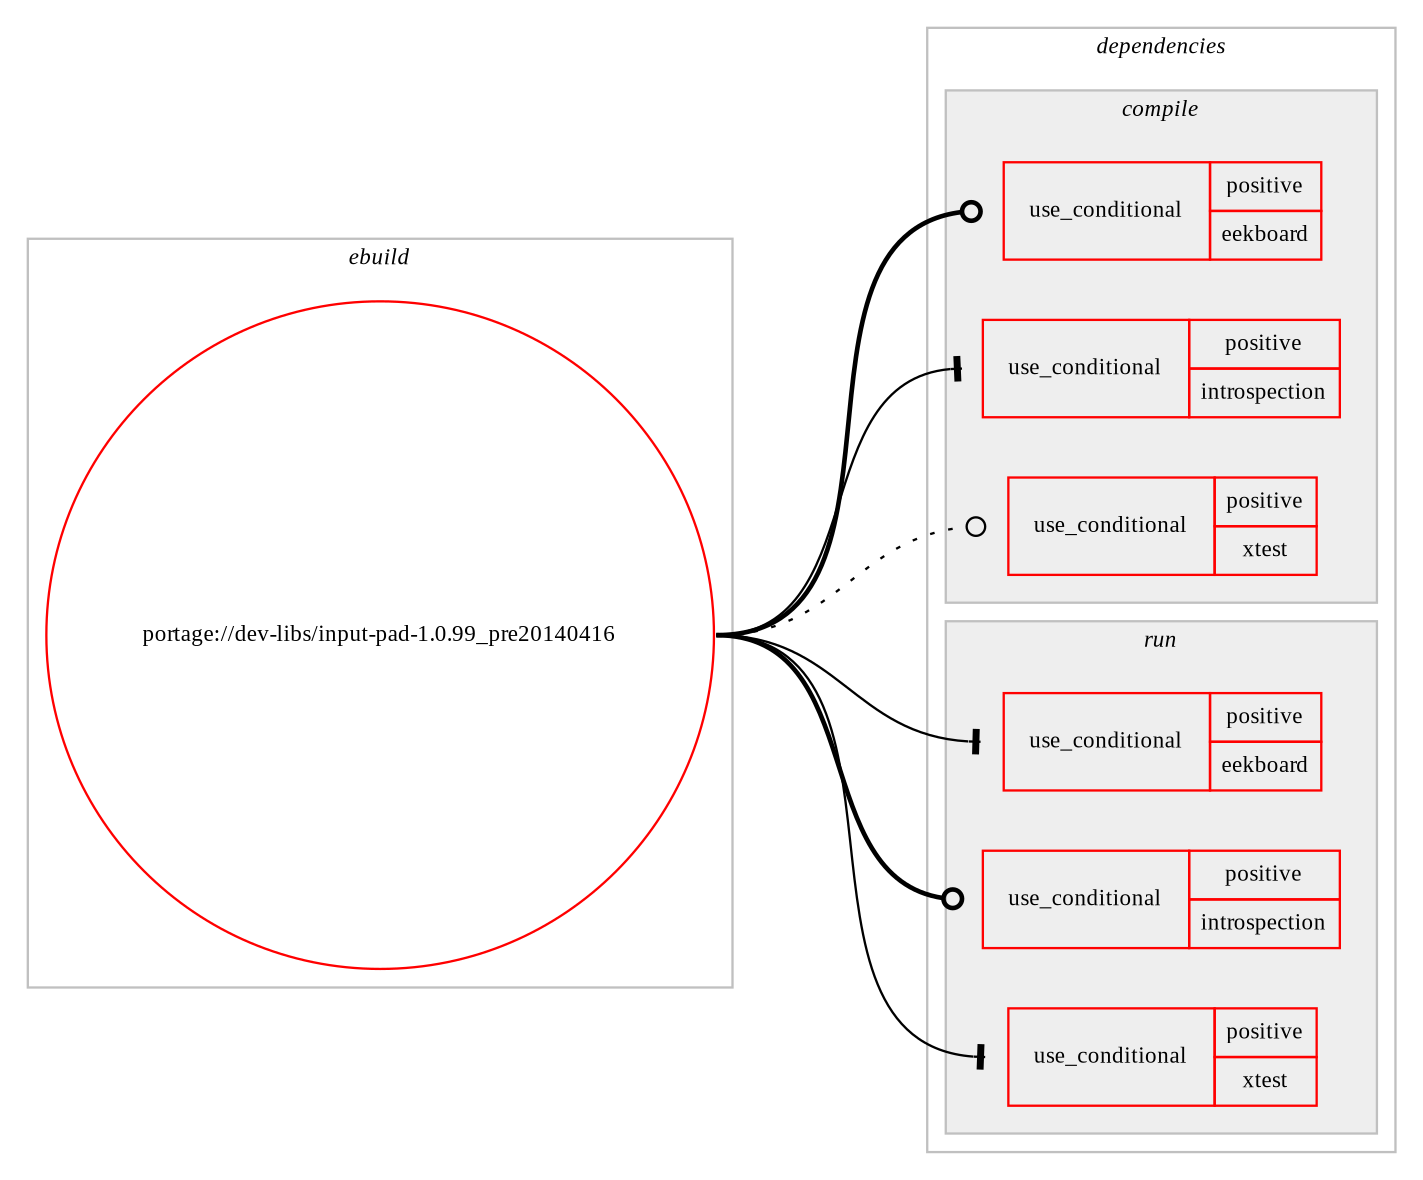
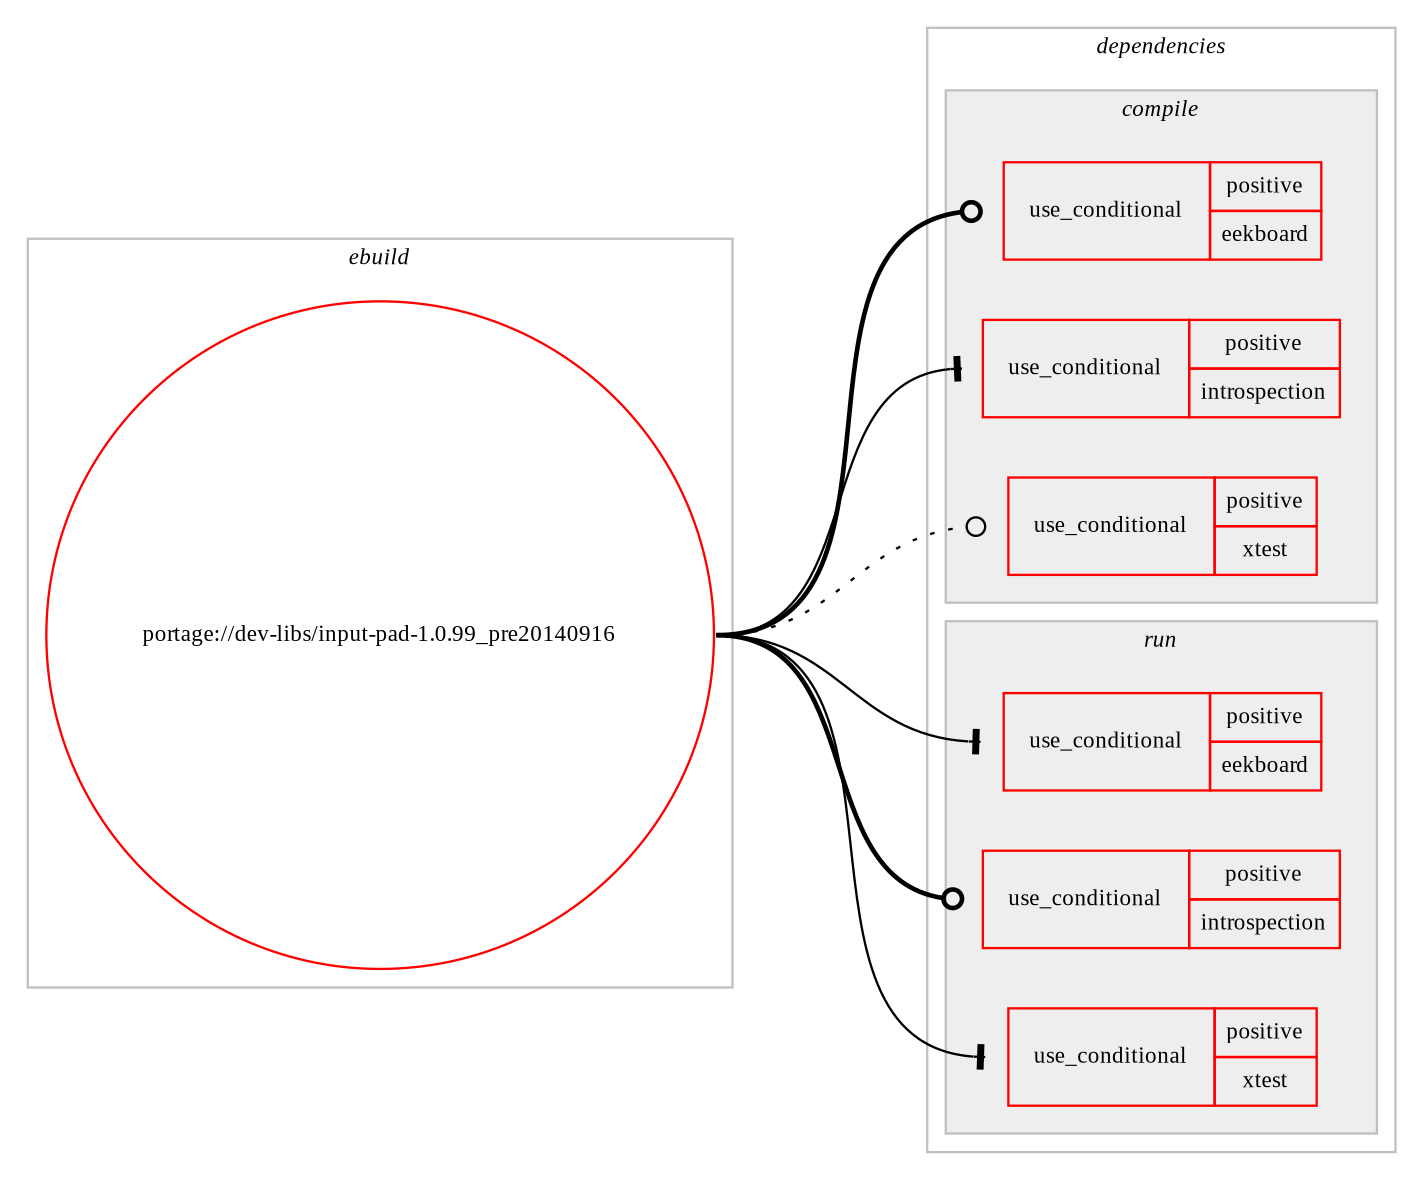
(380, 635) -> (380, 635)
